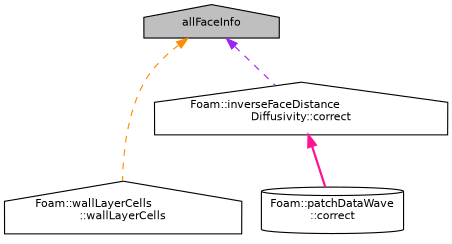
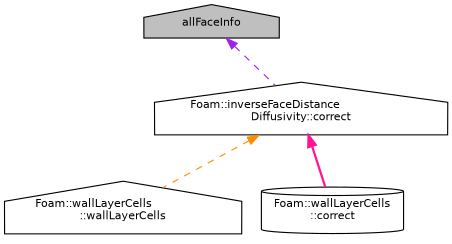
(134, 106) -> (206, 164)
(332, 210) -> (332, 210)
